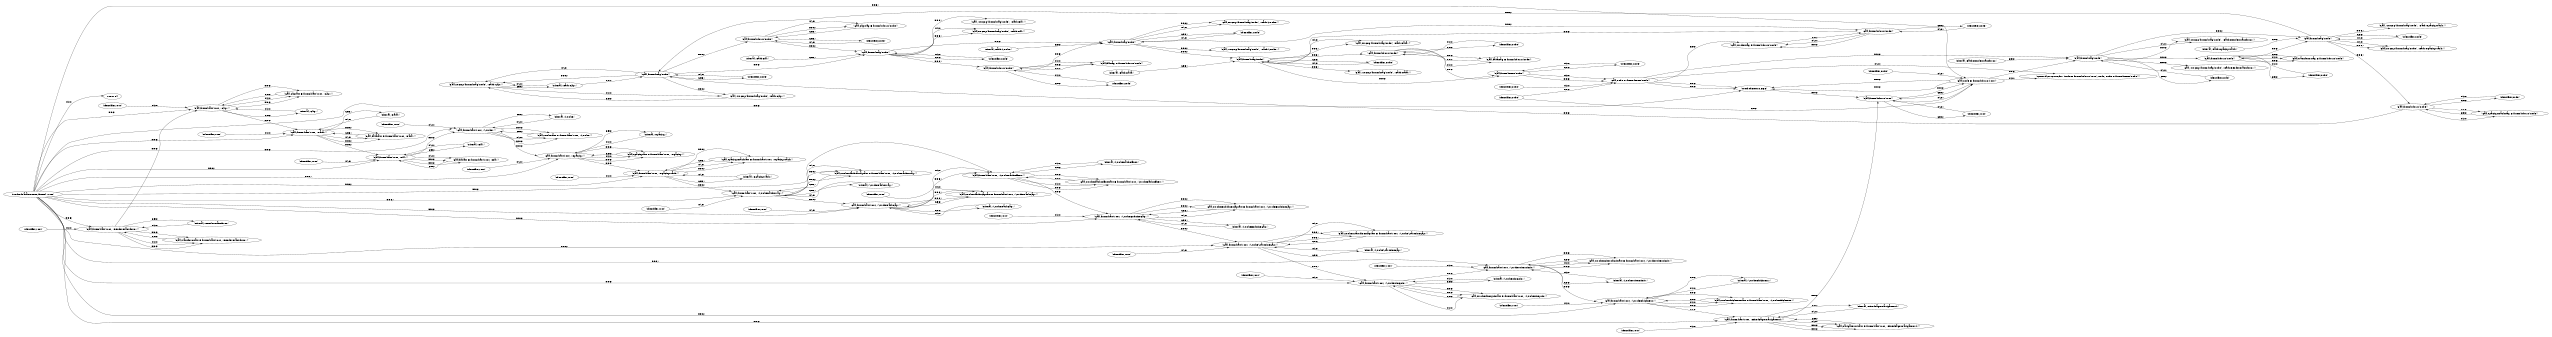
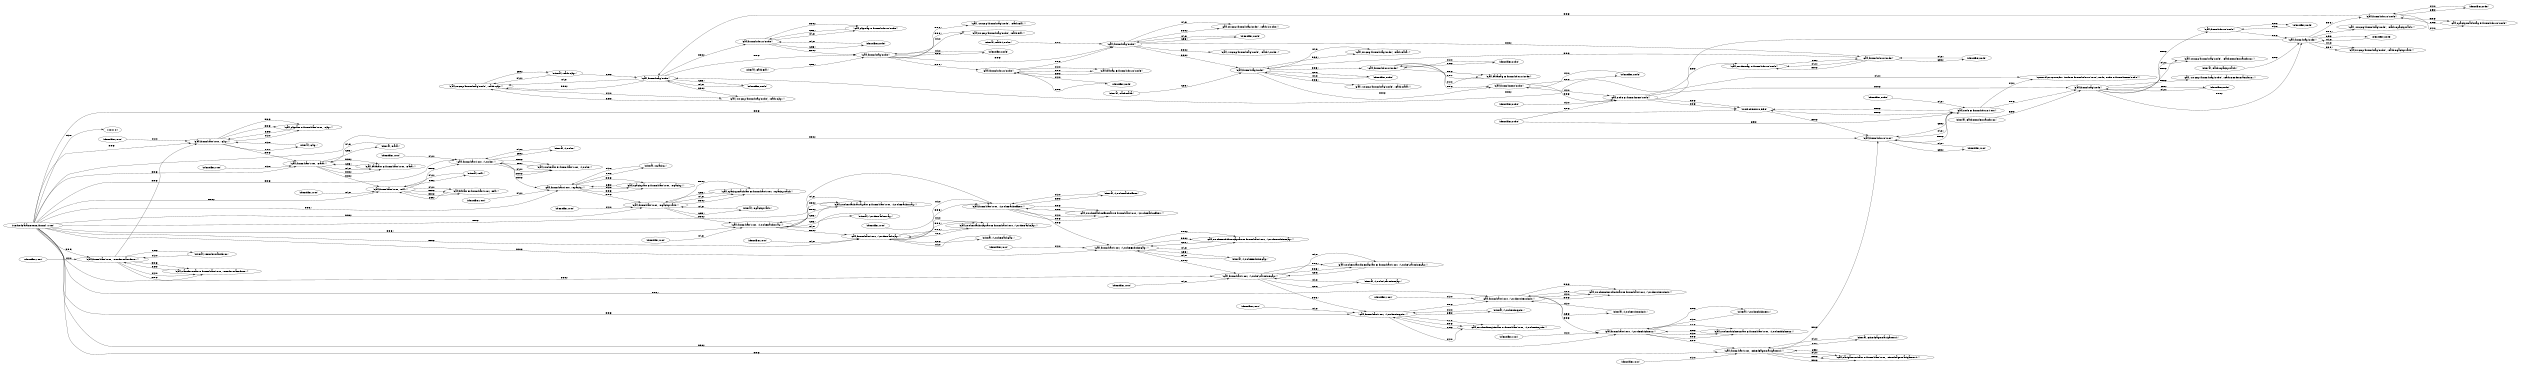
(955, 6) -> (927, 138)
(2318, 59) -> none
